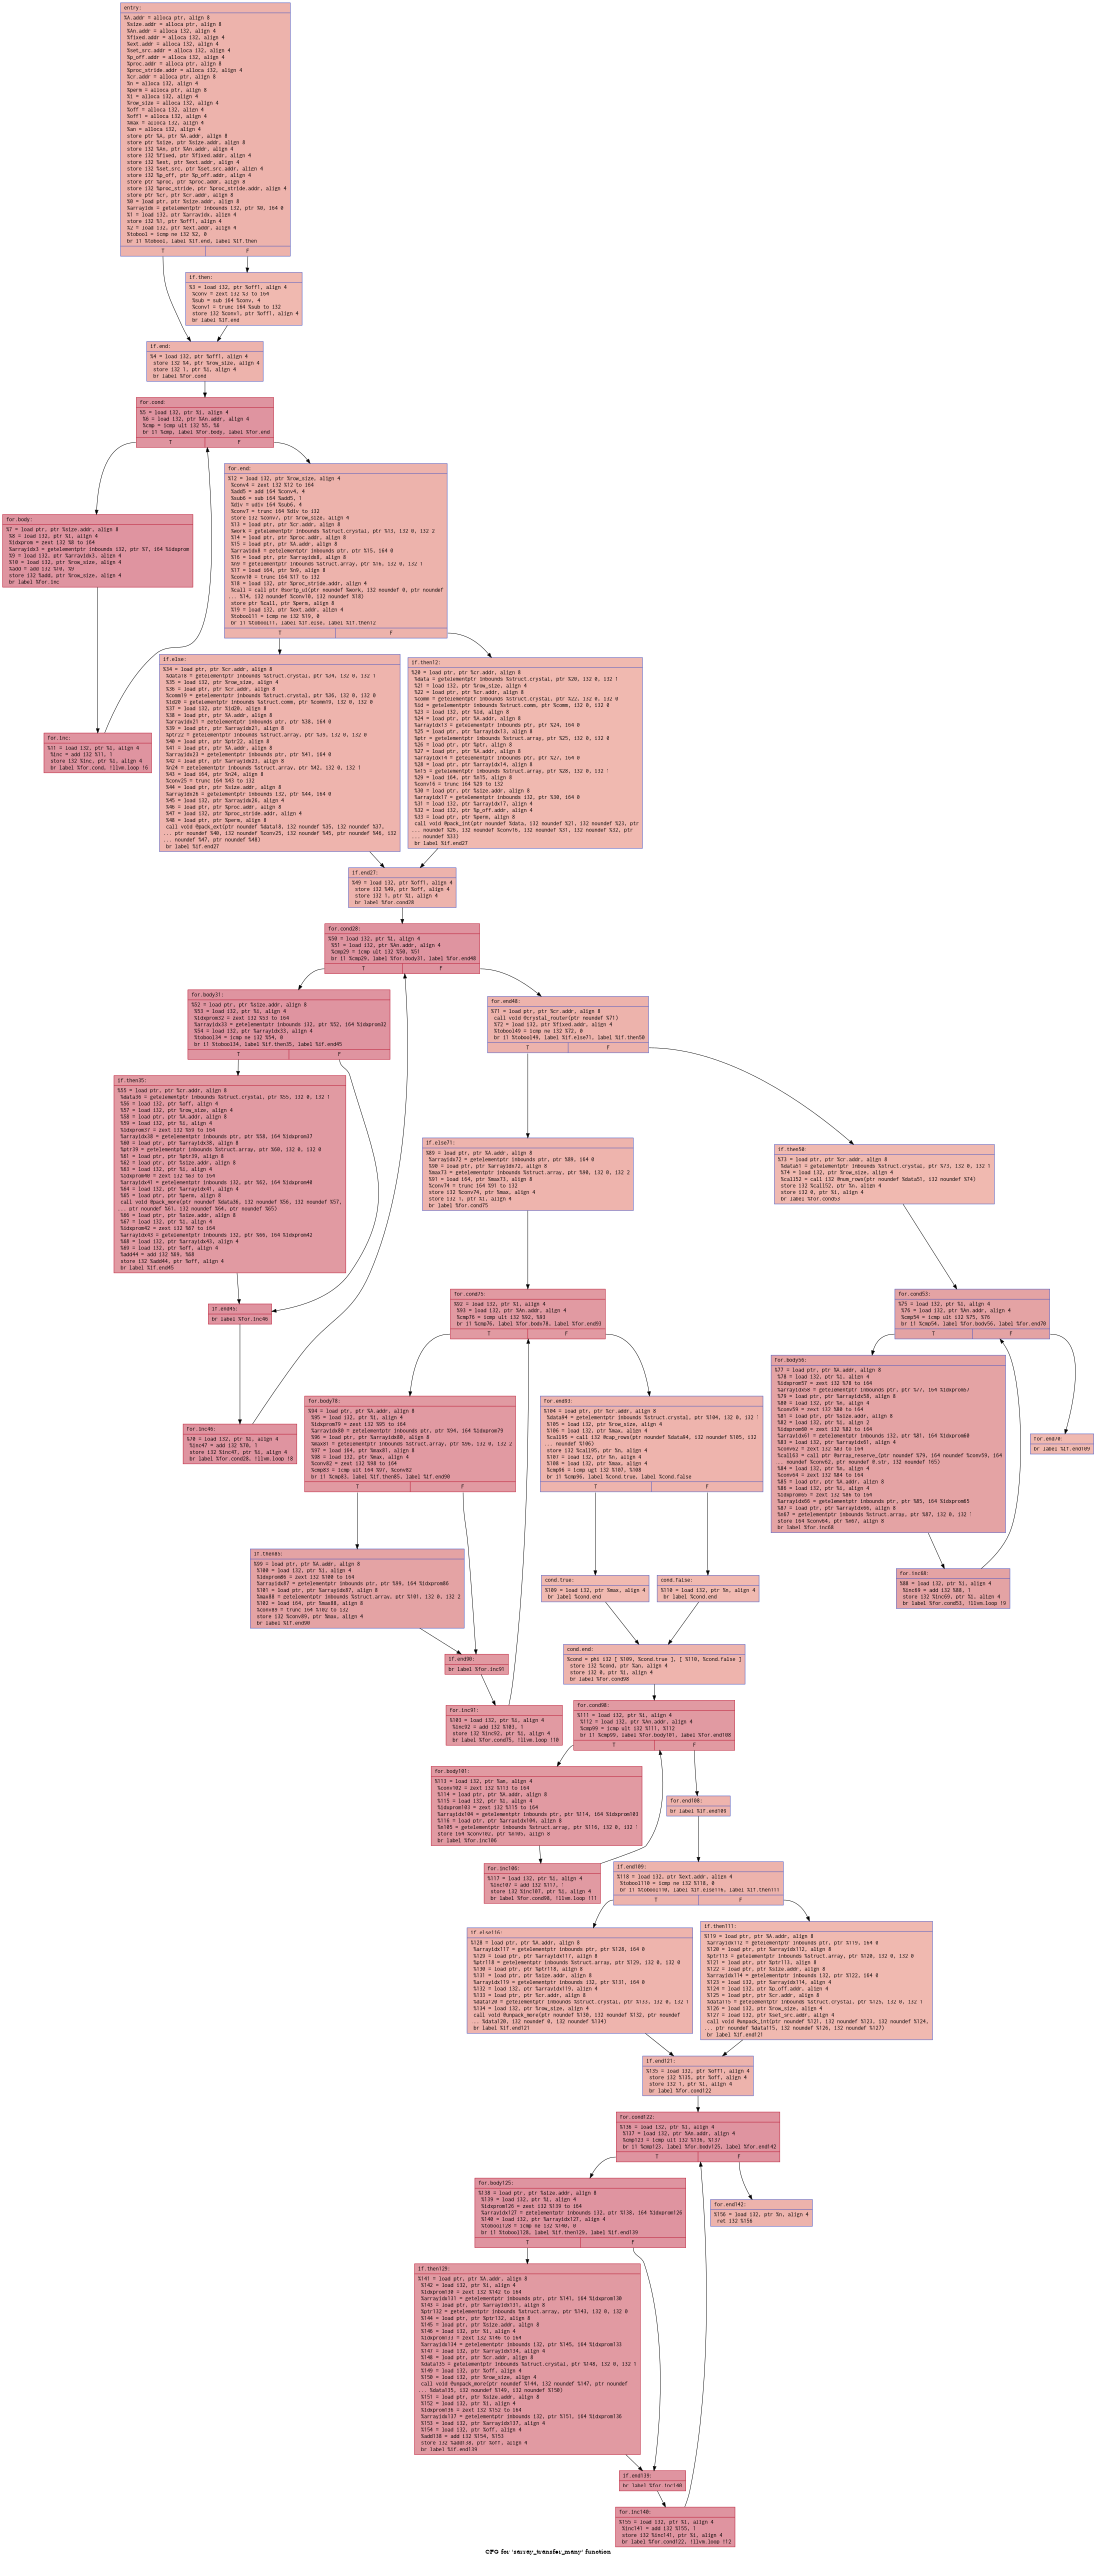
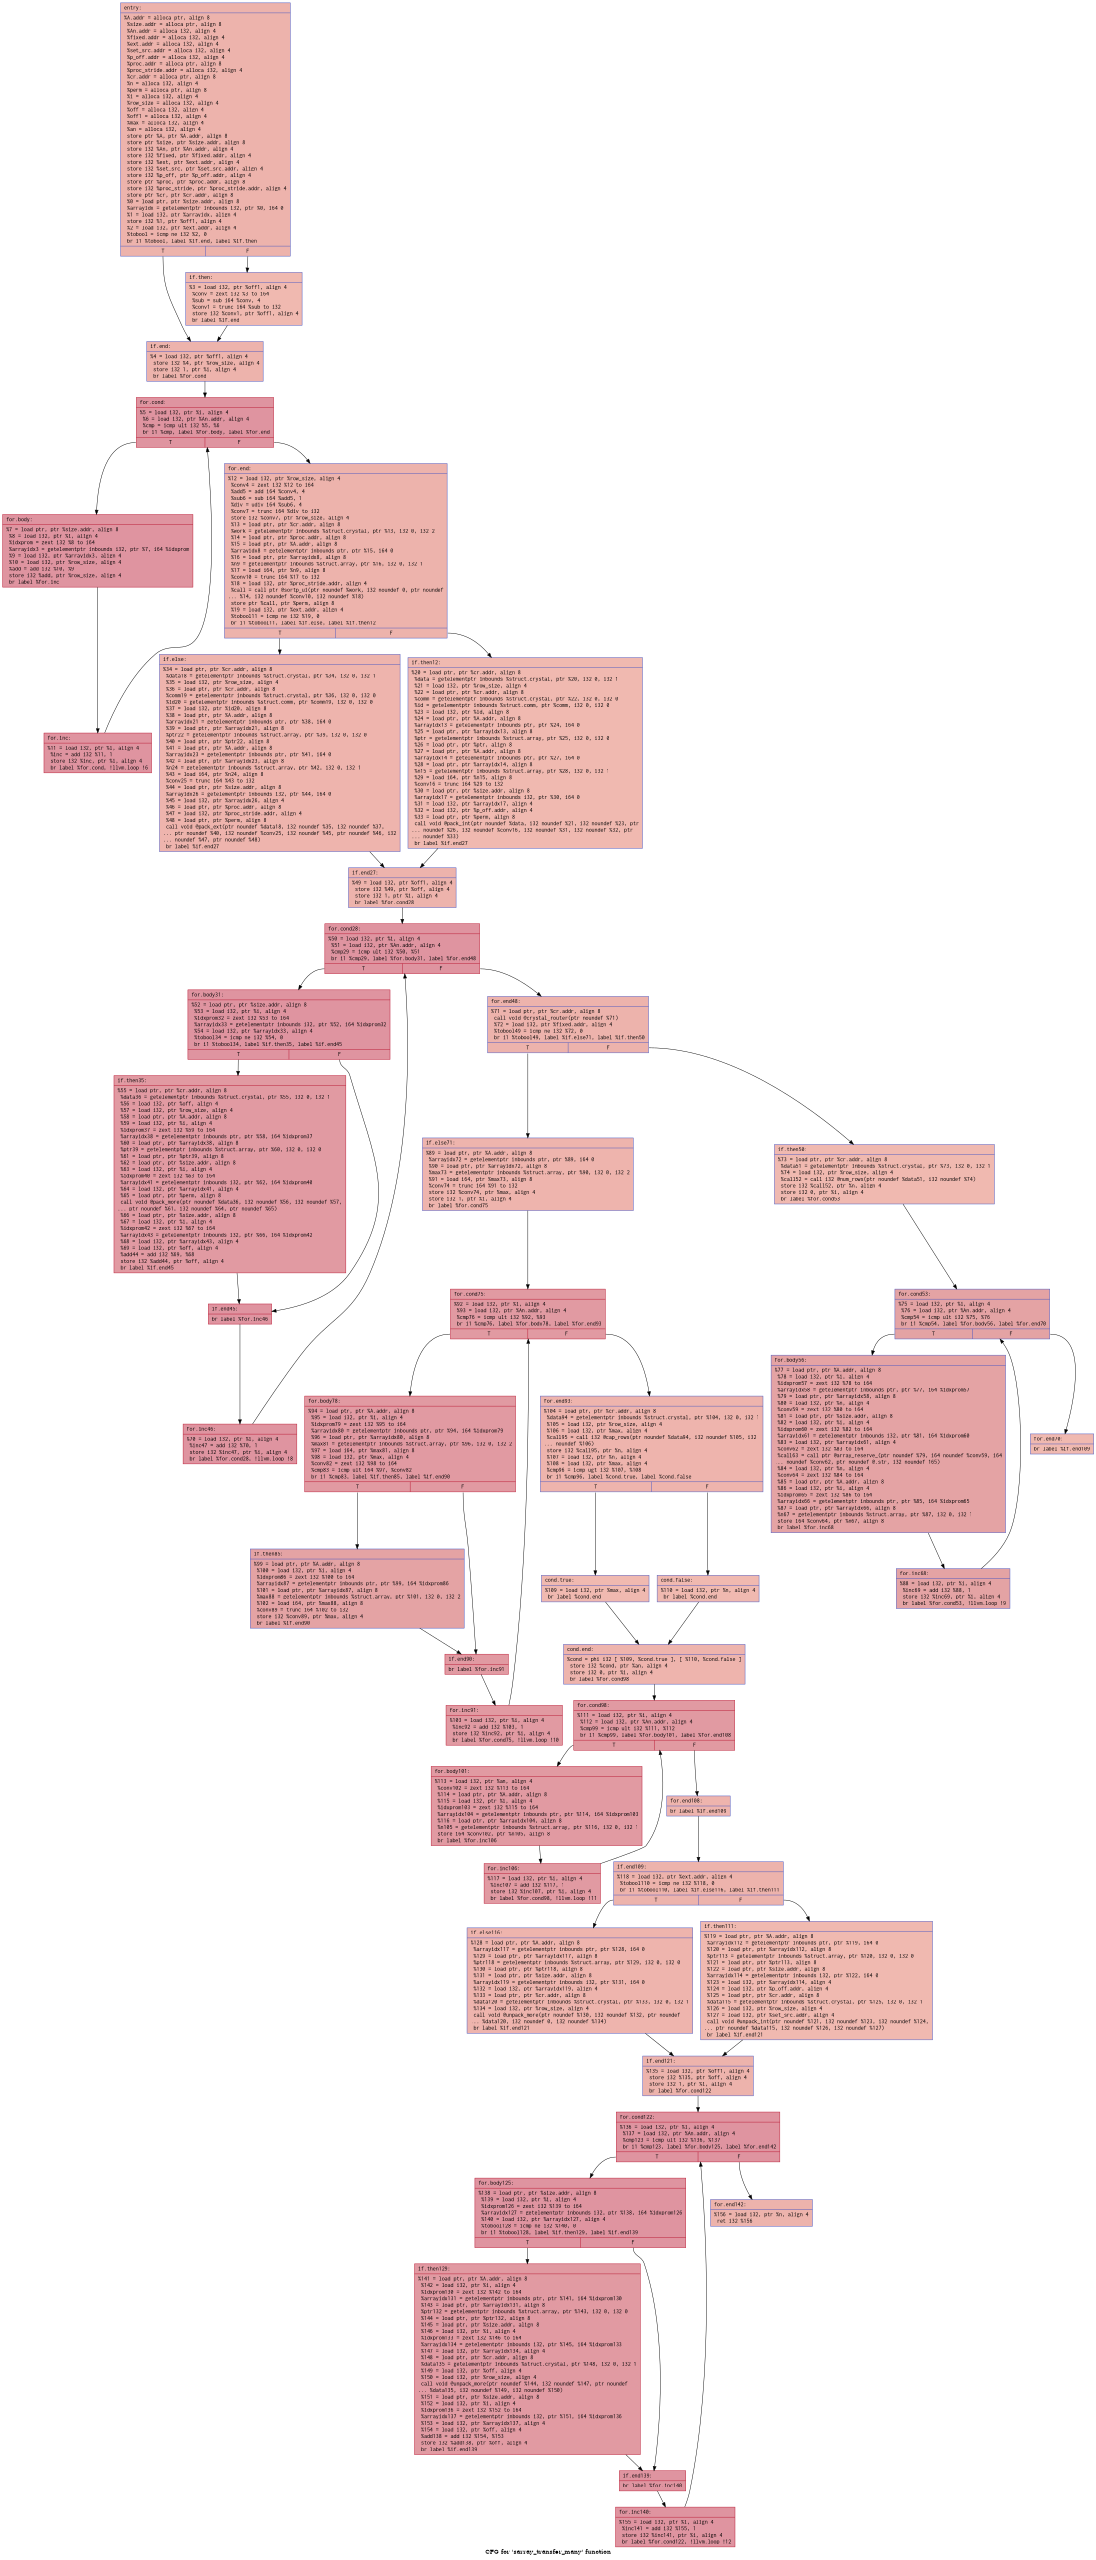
(822, 1423) -> (822, 1423)
